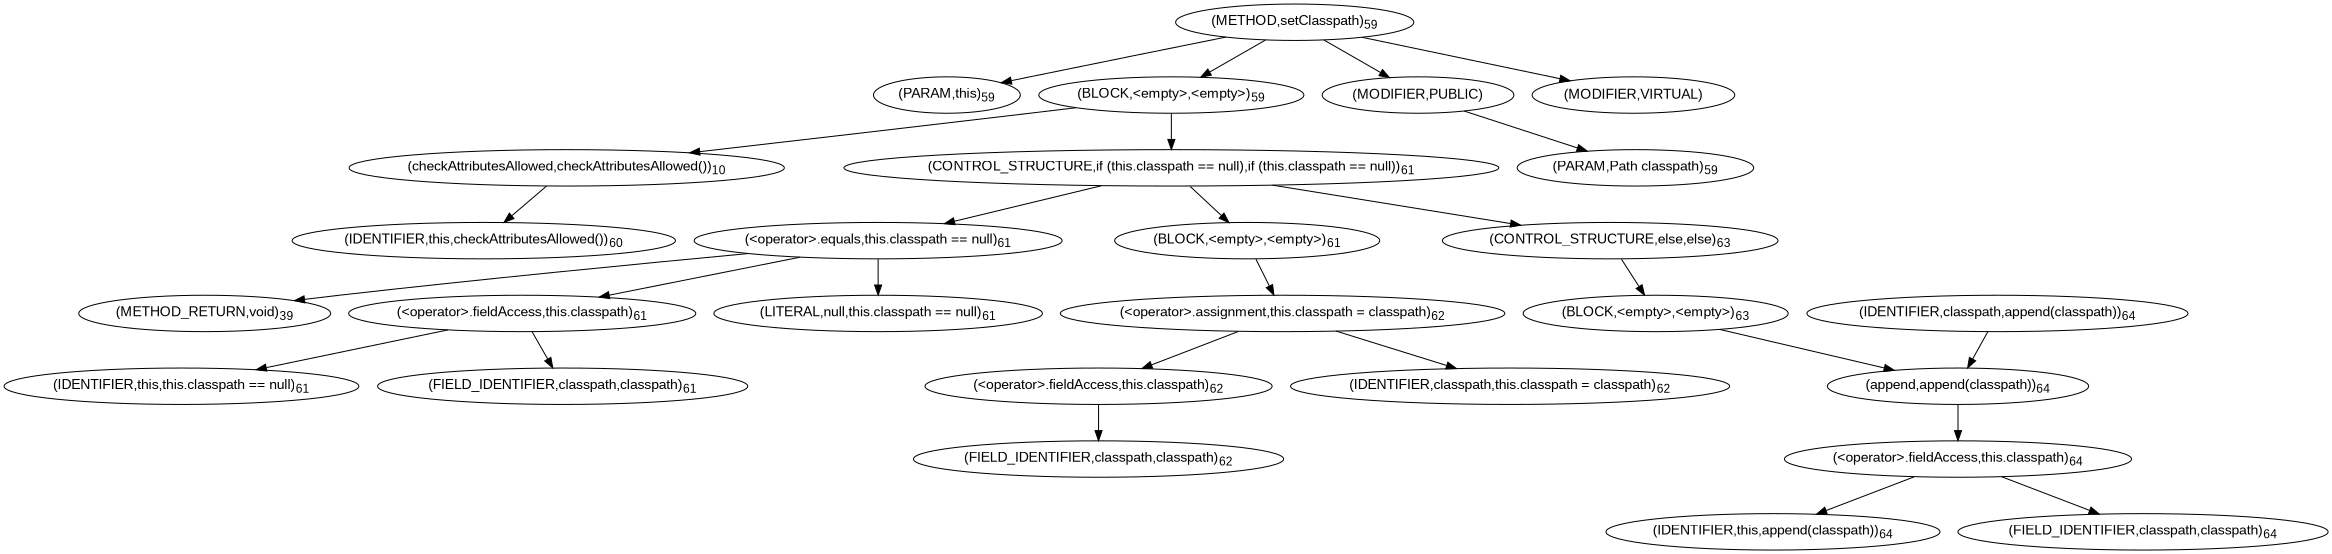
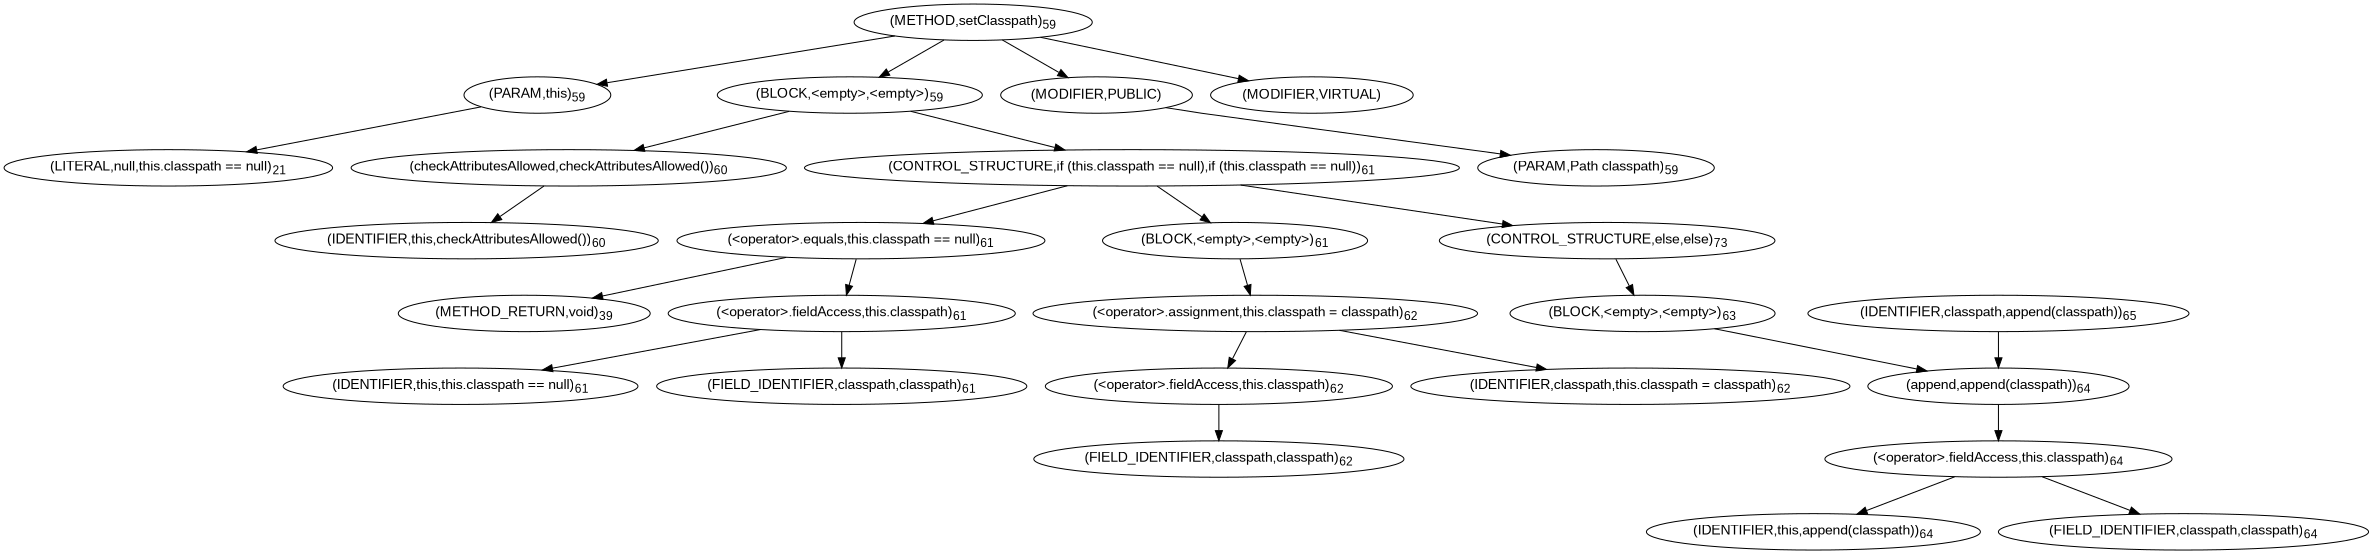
(719, 166) -> (721, 166)
(1724, 239) -> (1721, 239)
(878, 272) -> (369, 128)
(989, 312) -> (280, 166)
(2129, 312) -> (2130, 312)
